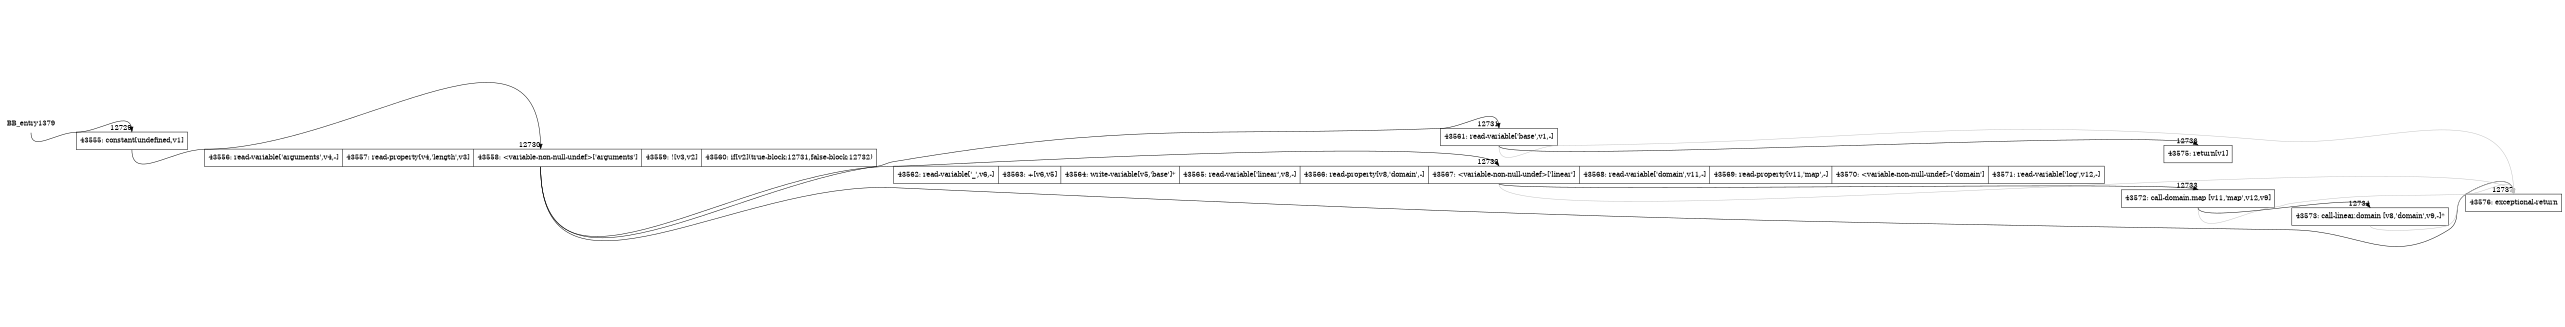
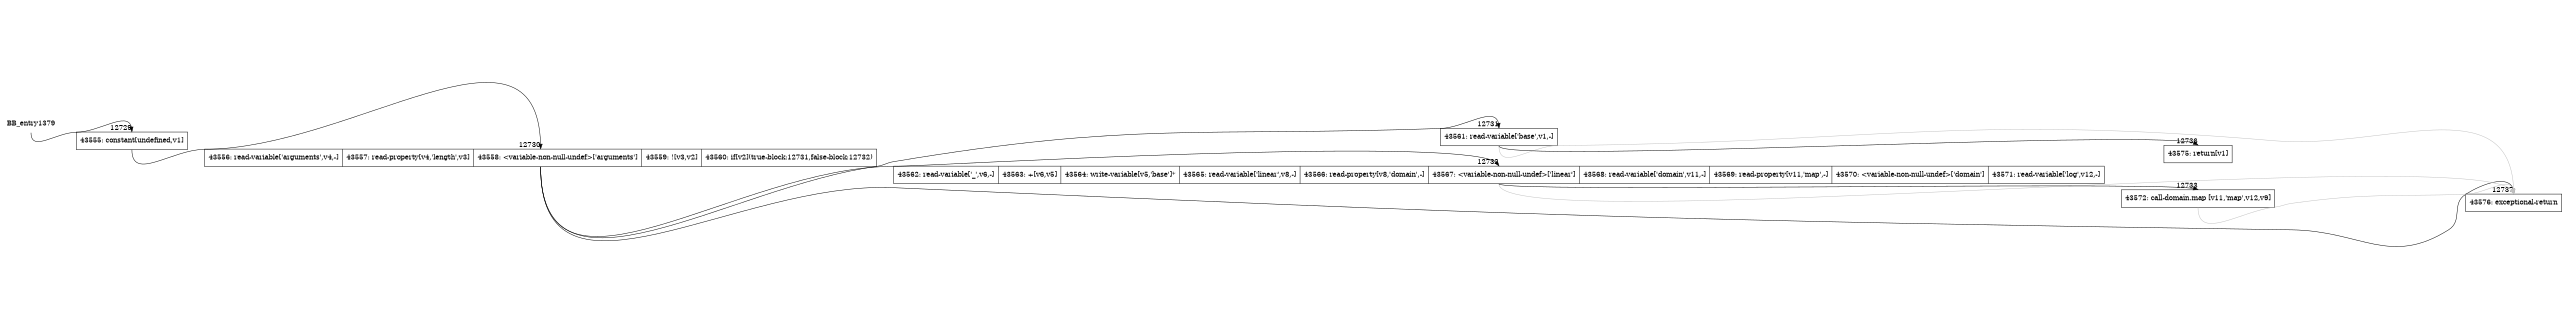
(2370, 217) -> none
